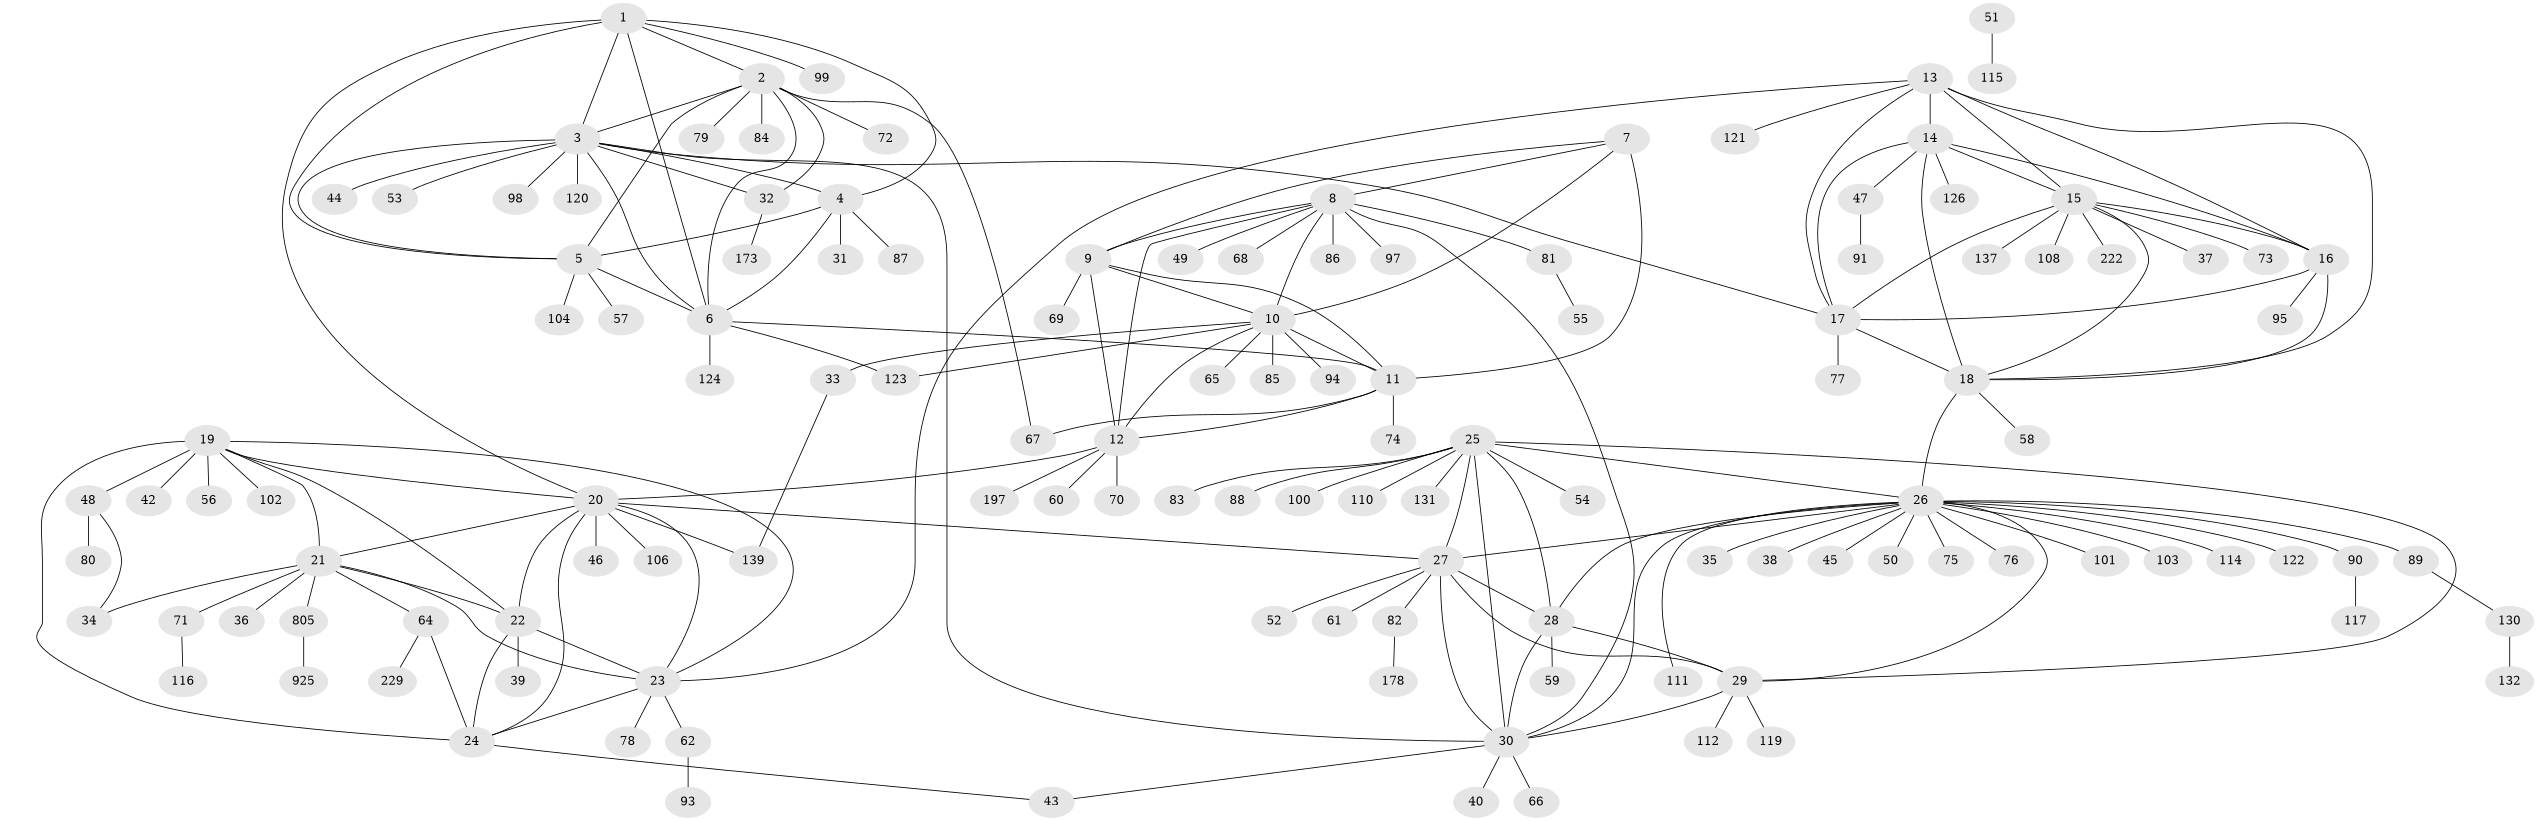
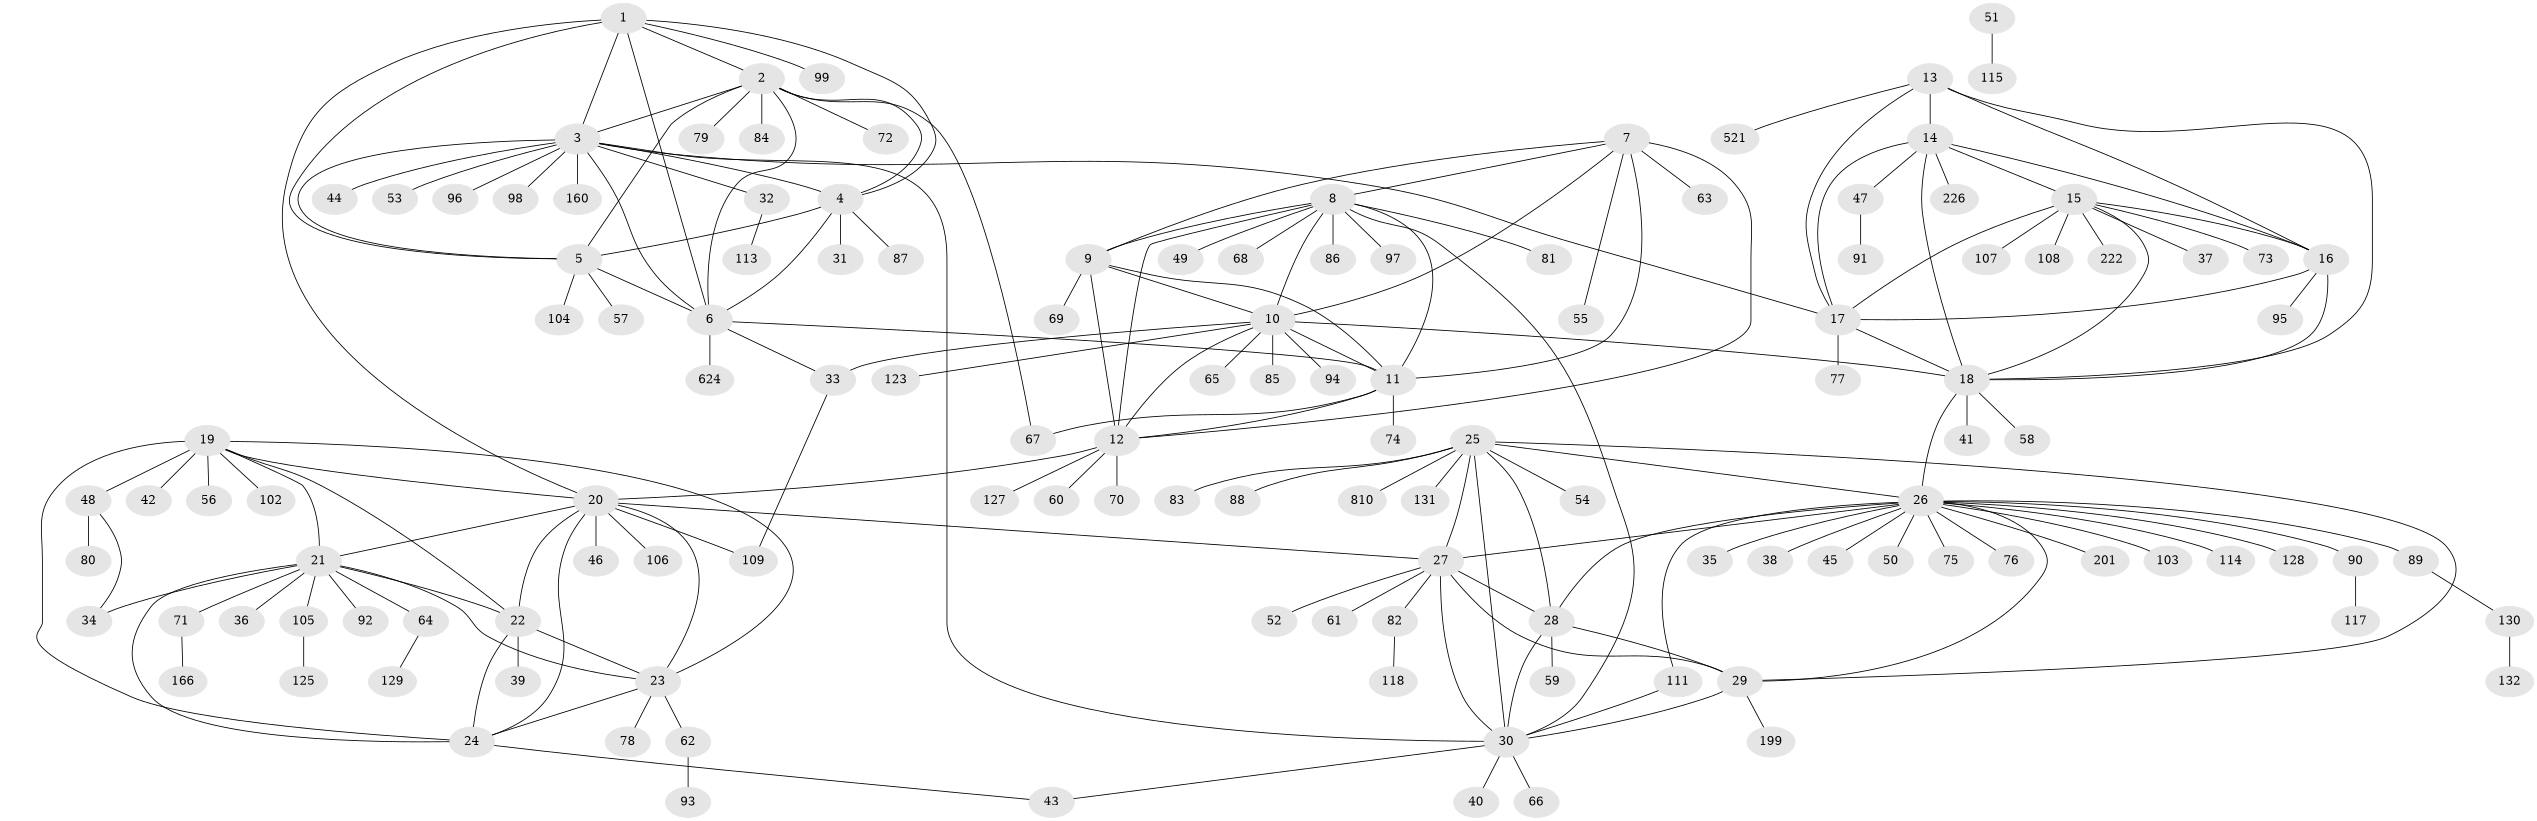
(824, 137) -> (909, 117)
(1735, 139) -> (1735, 139)
(2002, 139) -> none
(1154, 195) -> none
none -> (455, 199)
(578, 199) -> (578, 199)
none -> (1705, 199)
(1954, 199) -> (1954, 199)
(747, 260) -> (747, 260)
(1986, 260) -> (1986, 260)
none -> (1431, 262)
(1565, 290) -> (1604, 229)
none -> (1621, 343)
(805, 346) -> (771, 350)
(710, 380) -> (710, 380)
none -> (1592, 382)
none -> (1967, 441)
(995, 501) -> (995, 501)
(1300, 501) -> none
(1362, 501) -> (1362, 501)
(1657, 552) -> (1593, 714)
(753, 561) -> (753, 561)
(2105, 561) -> (2105, 561)
(2294, 561) -> (2294, 561)
(304, 621) -> (304, 621)
none -> (366, 621)
(183, 682) -> (183, 682)
(304, 682) -> (304, 682)
(392, 682) -> (392, 682)
(449, 682) -> (150, 696)
(1393, 682) -> (1393, 682)
(1708, 742) -> none
(1771, 742) -> (1771, 742)
